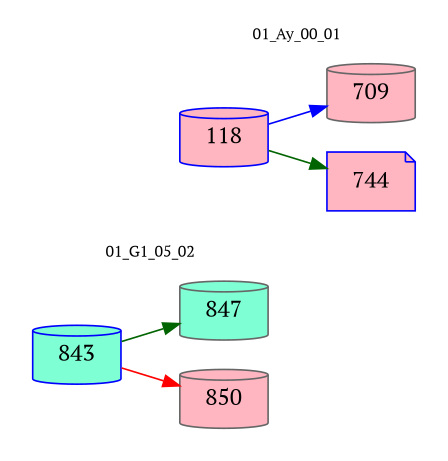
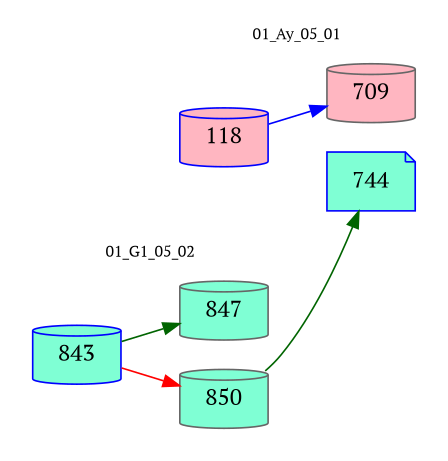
(298, 35) -> (298, 35)
(290, 157) -> (316, 303)
(371, 181) -> (371, 181)
(224, 399) -> (224, 399)
